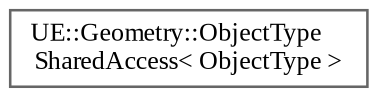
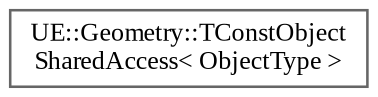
(189, 48) -> (189, 48)
